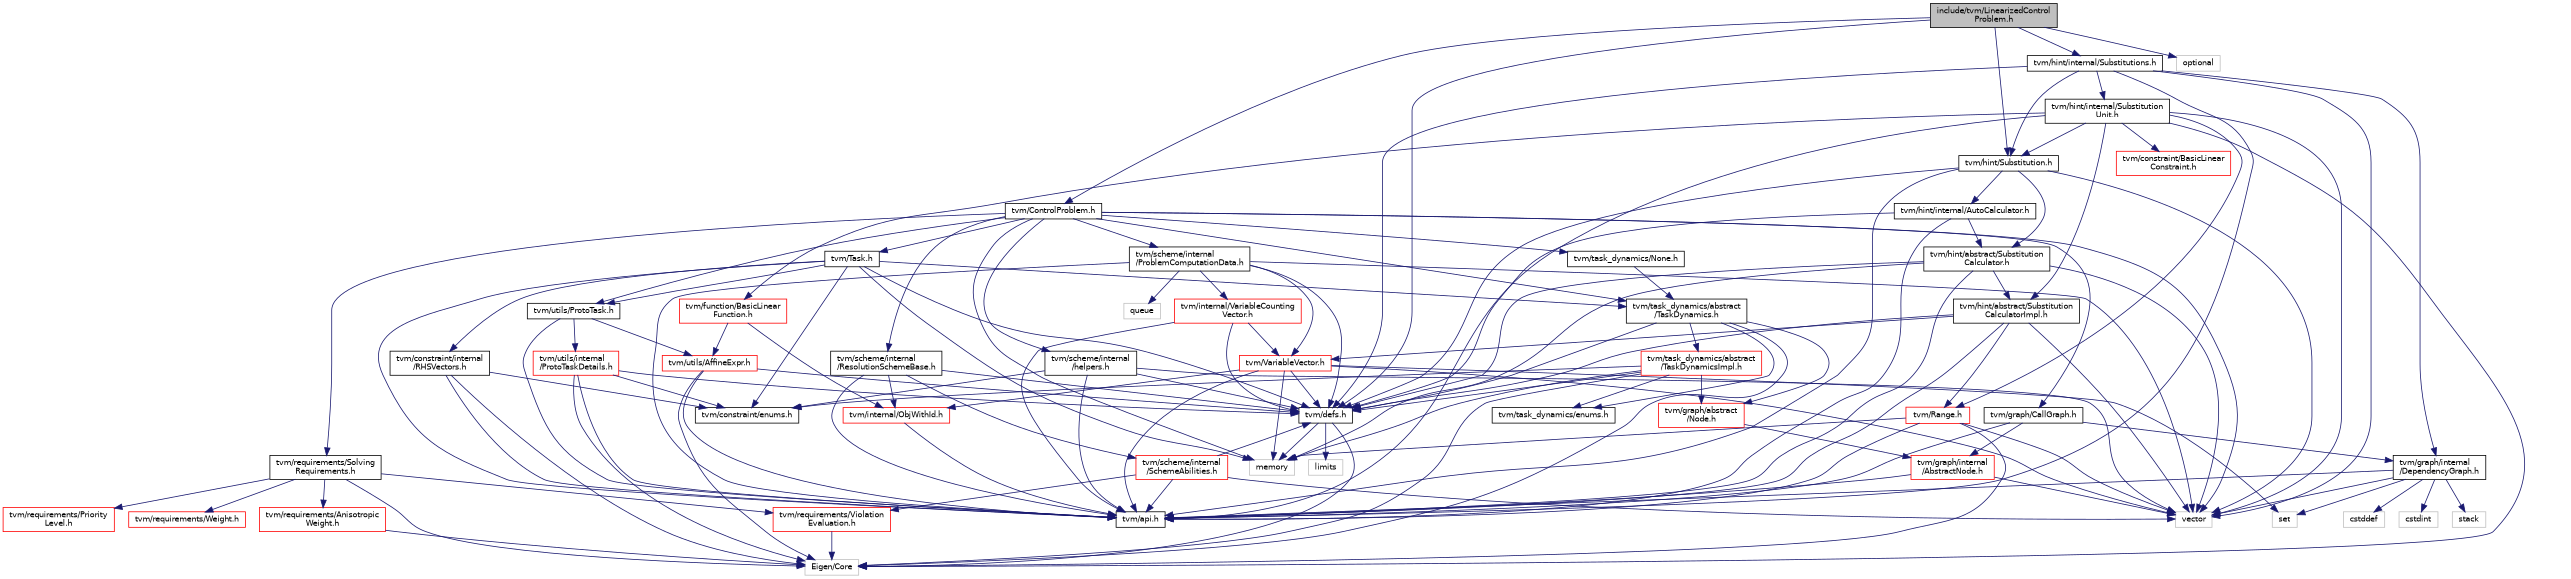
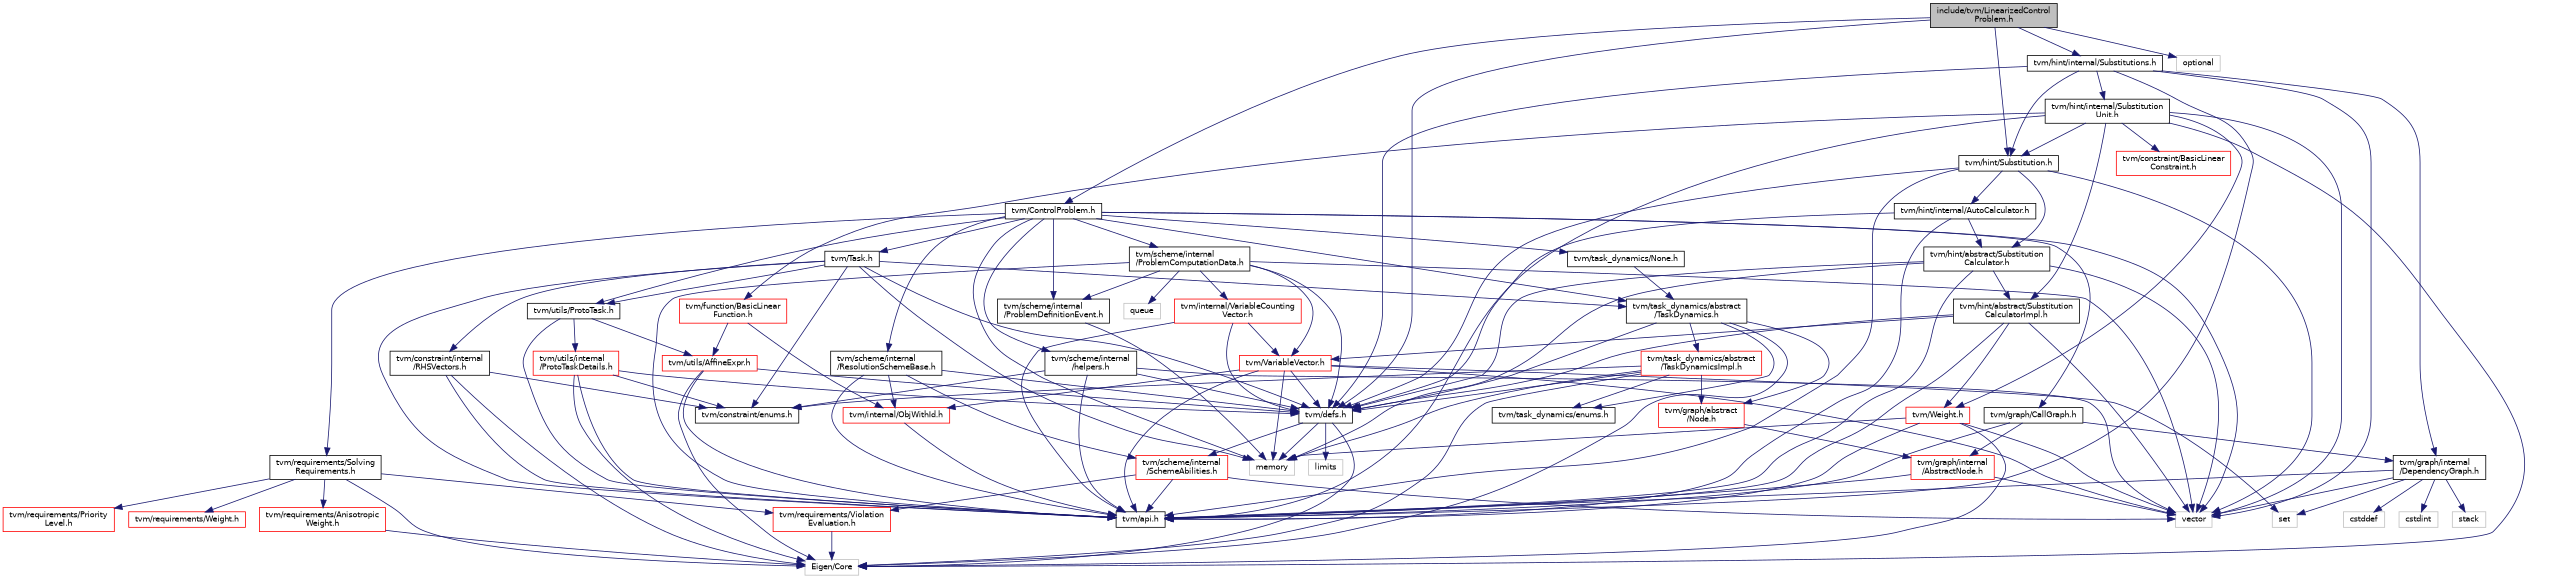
none -> (1054, 311)
(1938, 415) -> (1938, 415)
(1260, 441) -> (1259, 438)
